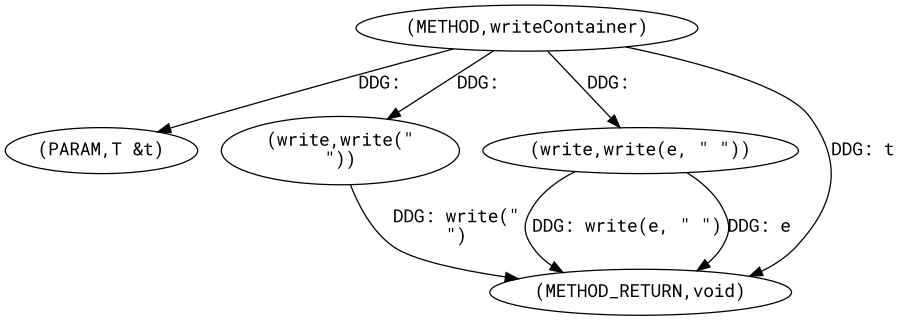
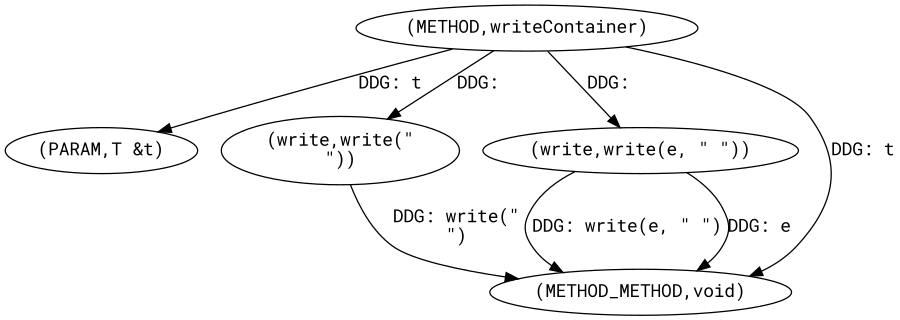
(385, 84) -> (390, 84)
(641, 292) -> (641, 292)
